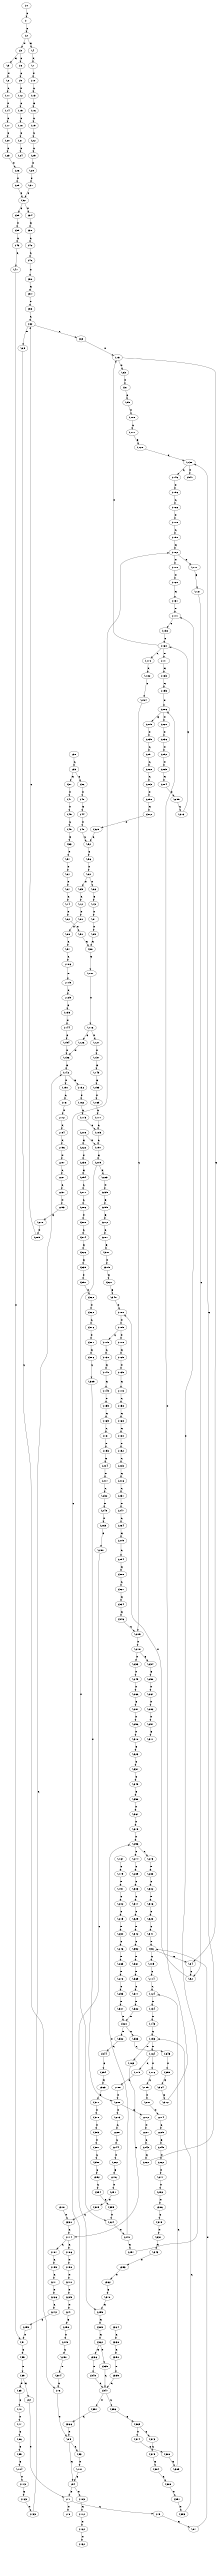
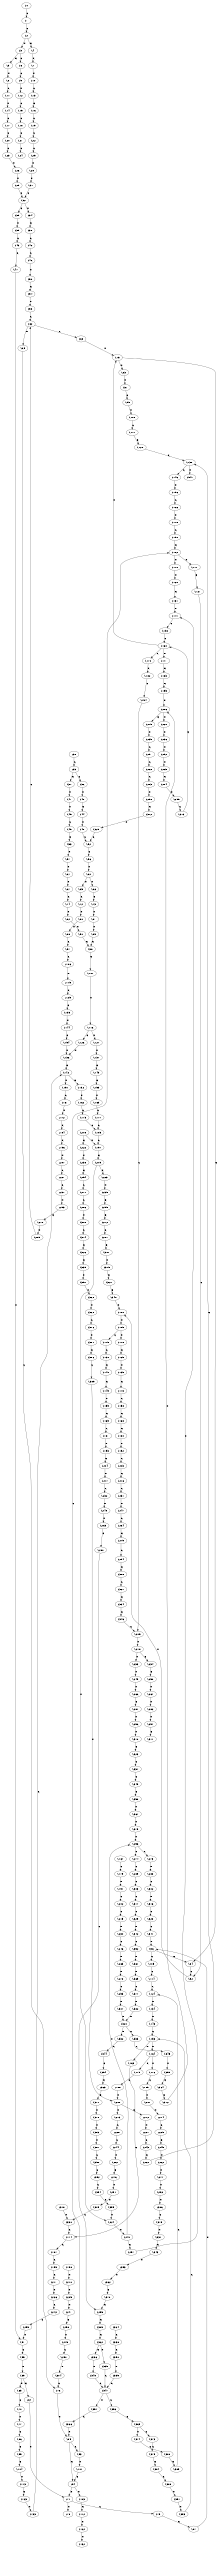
(69, 2252) -> none
